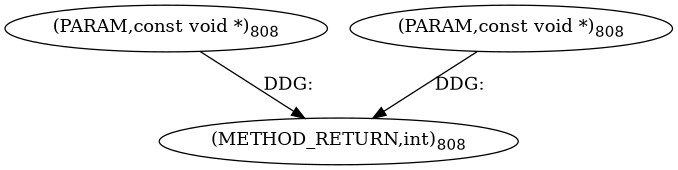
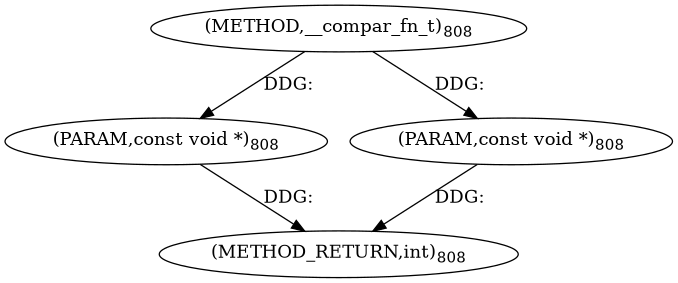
none -> (339, 29)
